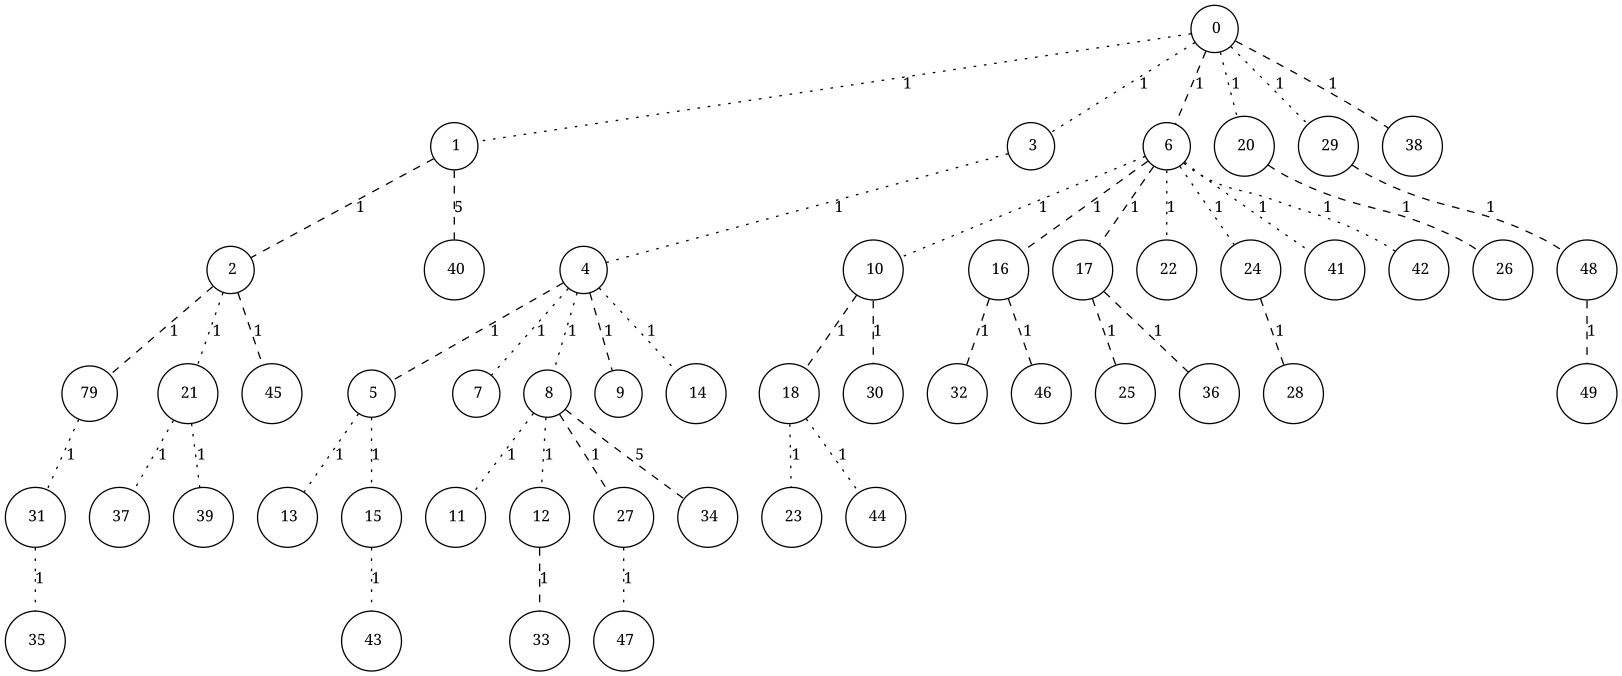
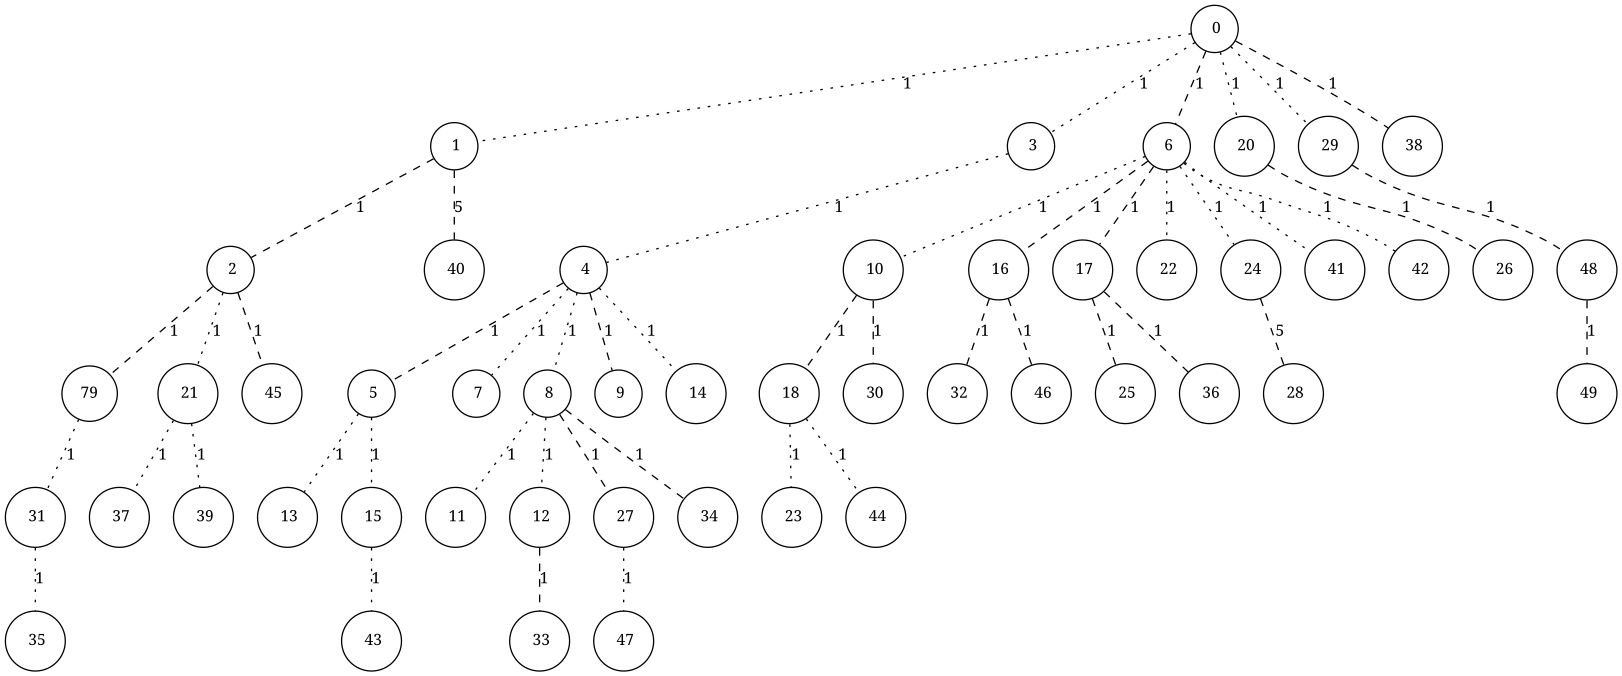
(1280, 332) -> (1280, 332)
(640, 456) -> (640, 456)
